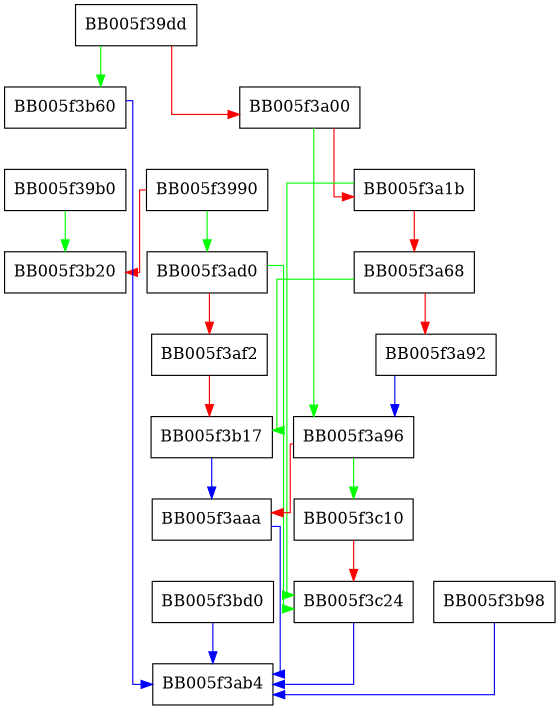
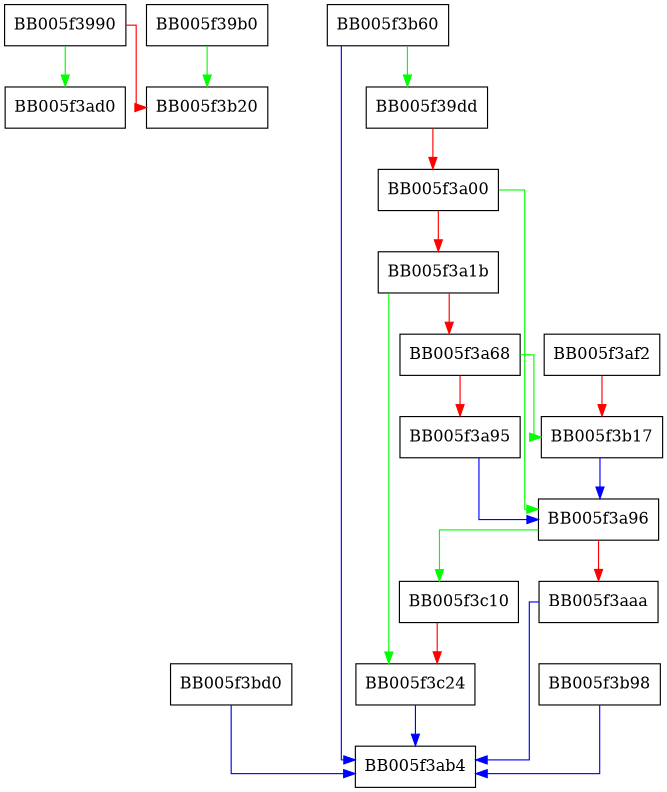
(101, 61) -> (407, 61)
(209, 308) -> none
(436, 355) -> (460, 437)
(284, 430) -> none
(212, 473) -> (600, 473)
